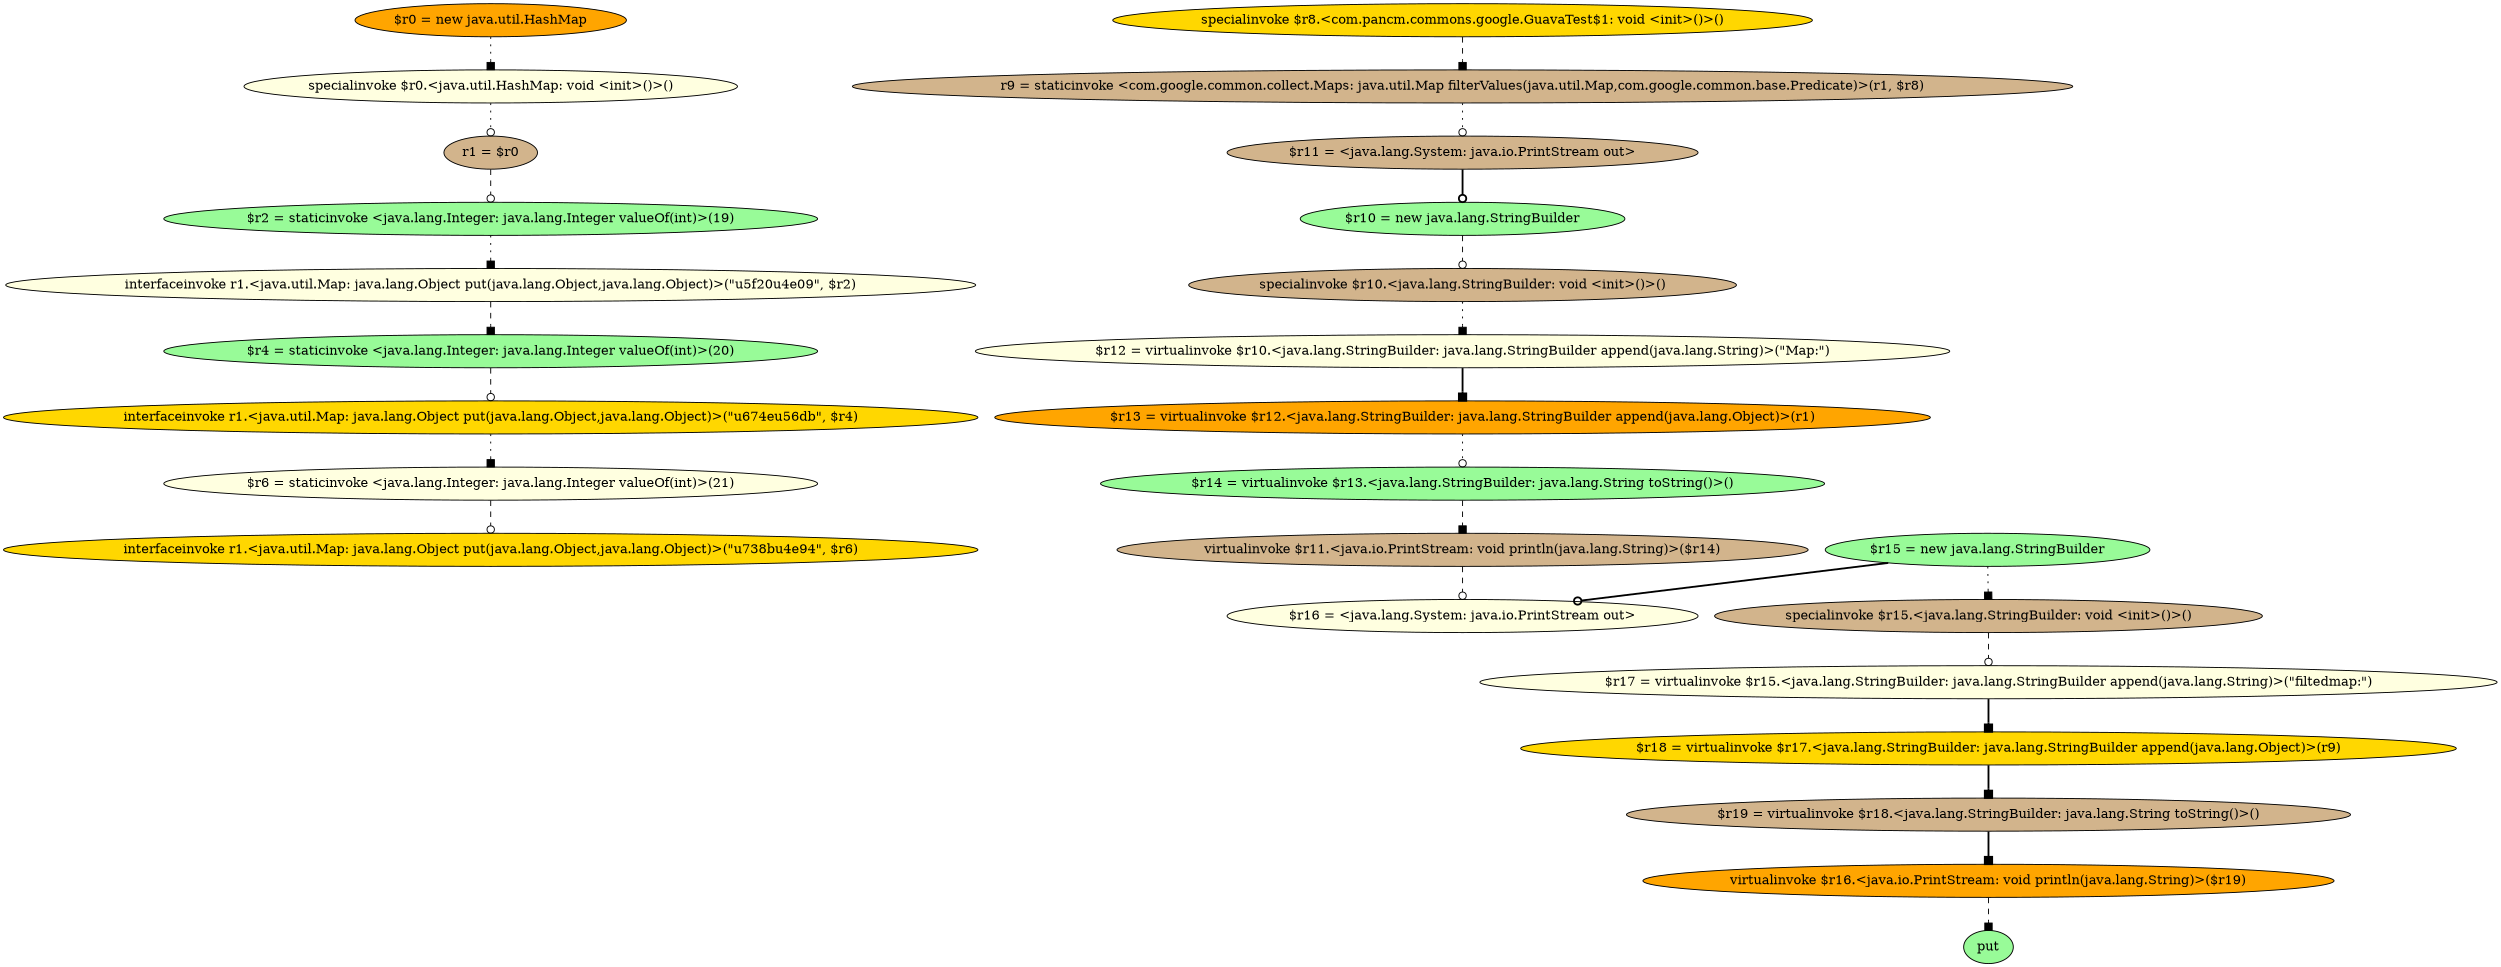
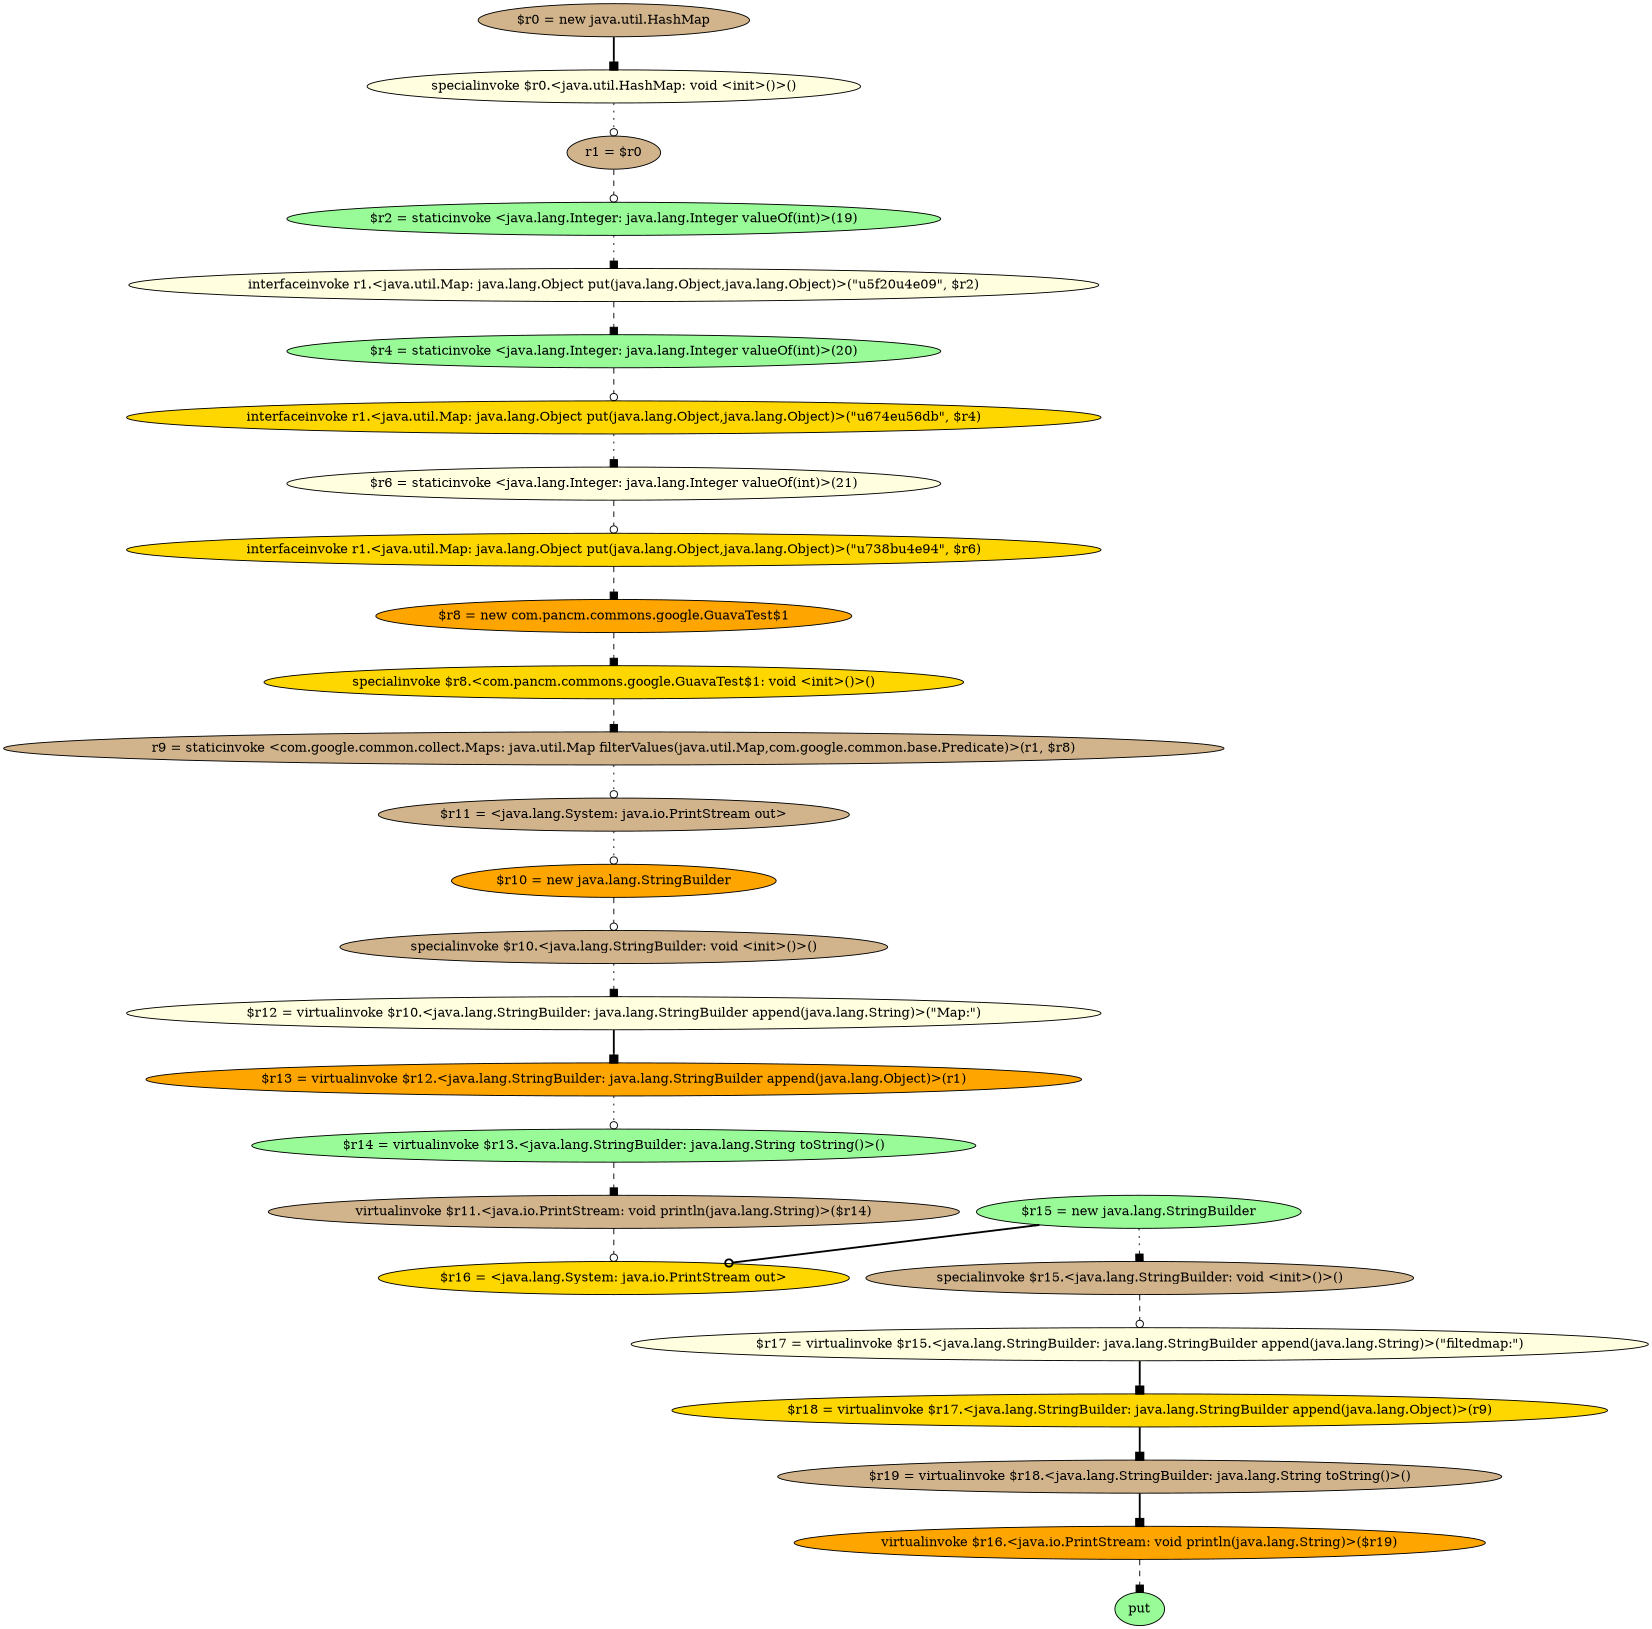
(491, 20) -> (614, 20)
(491, 49) -> (614, 49)
(1463, 182) -> (614, 844)
(1463, 219) -> (614, 881)
none -> (614, 616)
(1463, 616) -> (614, 1278)
